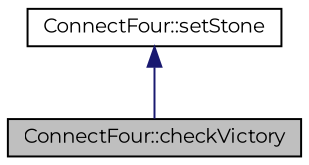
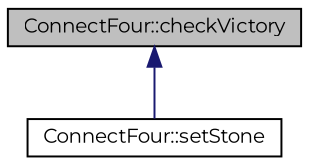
(154, 93) -> (154, 93)
